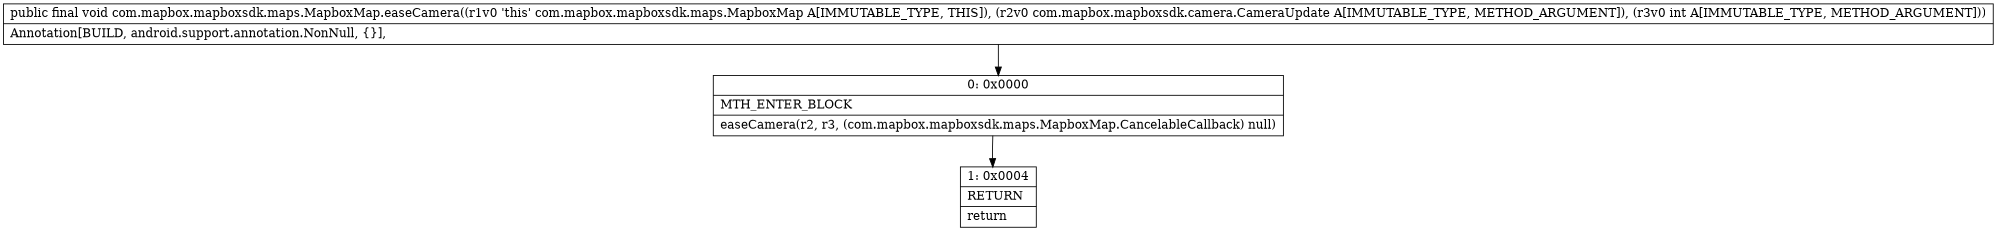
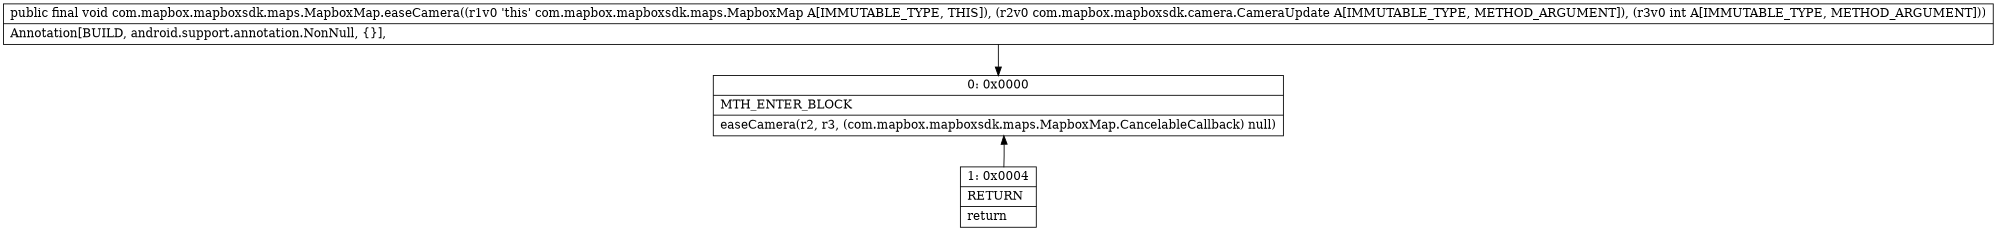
(993, 147) -> (1004, 156)
